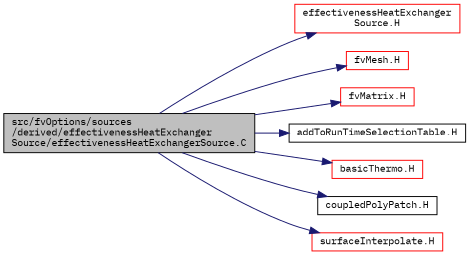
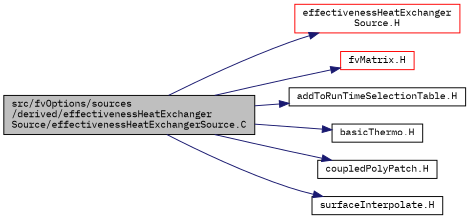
(377, 61) -> none
(377, 169) -> (377, 133)
(377, 242) -> (377, 206)
